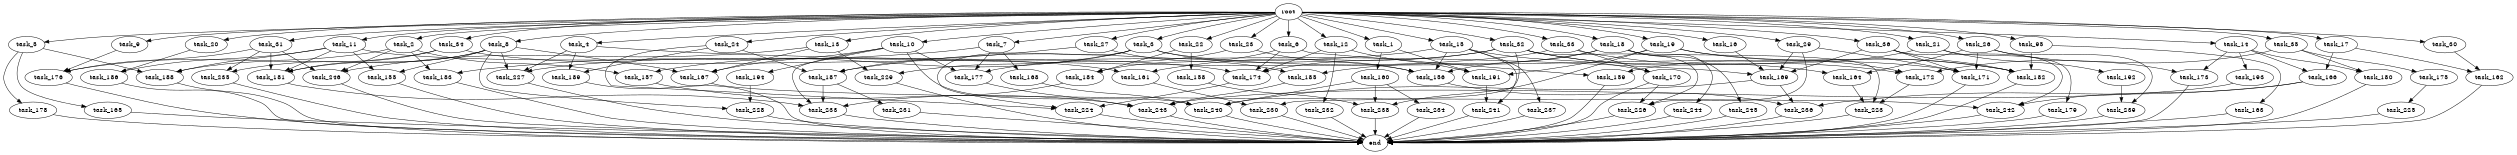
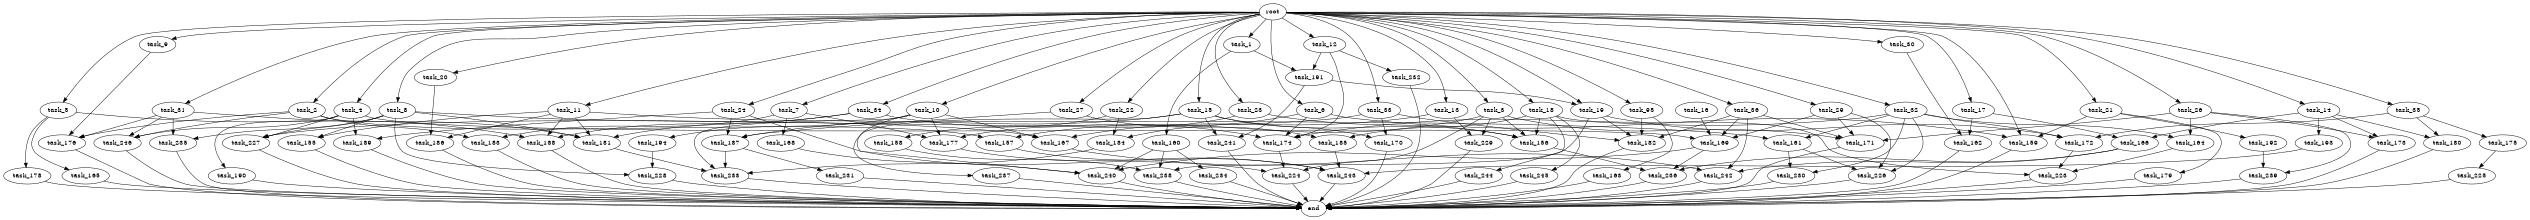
(1603, 27) -> (1677, 21)
(612, 57) -> (244, 127)
(1567, 66) -> (1452, 90)
(1647, 96) -> (1828, 159)
none -> (232, 176)
